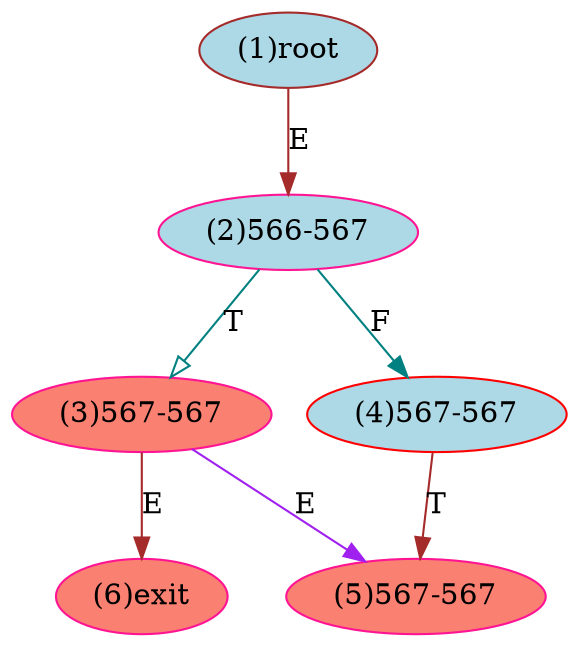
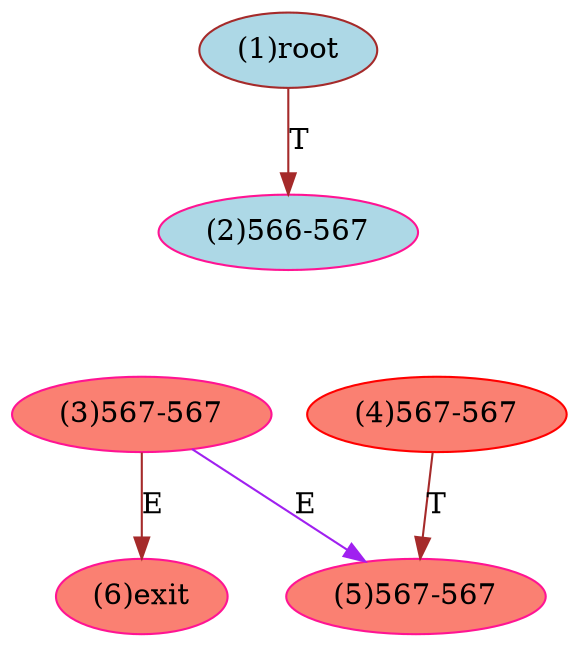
(300, 141) -> (300, 141)
(222, 315) -> none
(356, 315) -> none
(437, 414) -> (437, 414)
